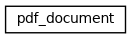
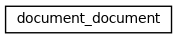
(66, 20) -> (89, 20)
